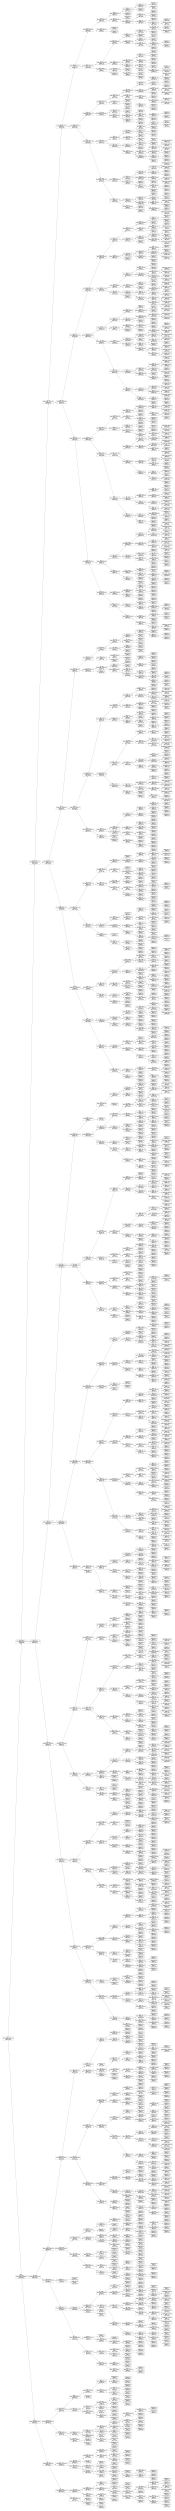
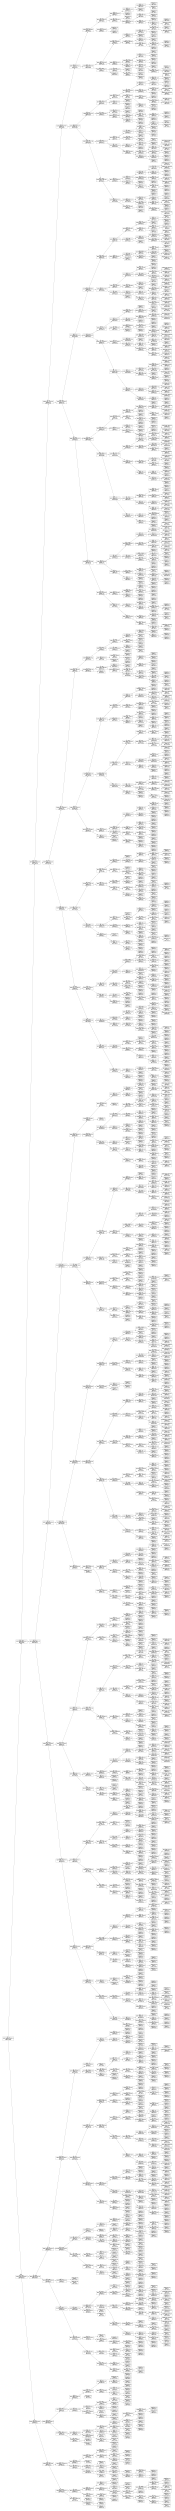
none -> (167, 1095)
(167, 1907) -> none
none -> (128, 2374)
